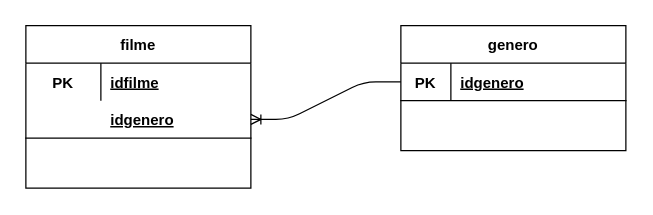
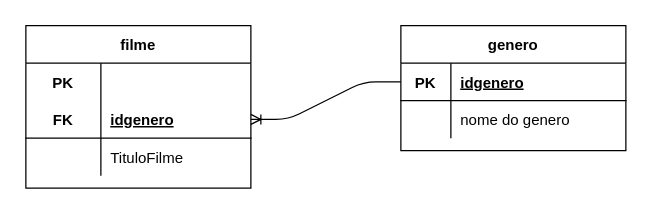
(176, 82) -> none
none -> (63, 119)
none -> (538, 119)
none -> (176, 157)
